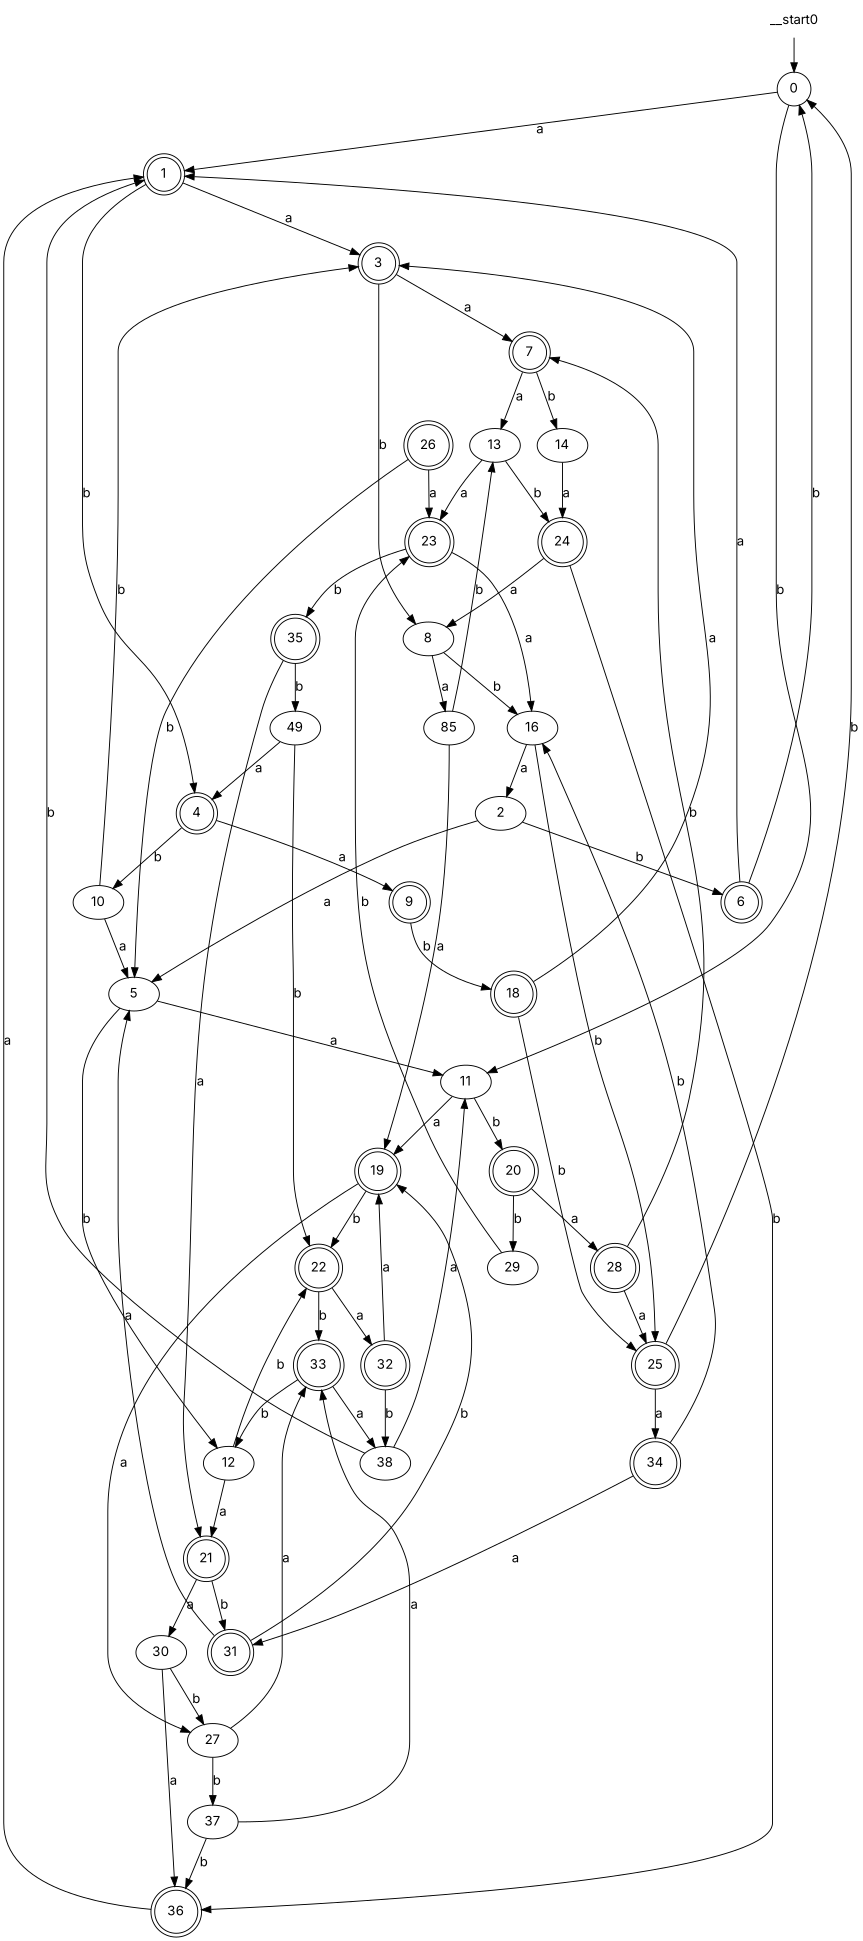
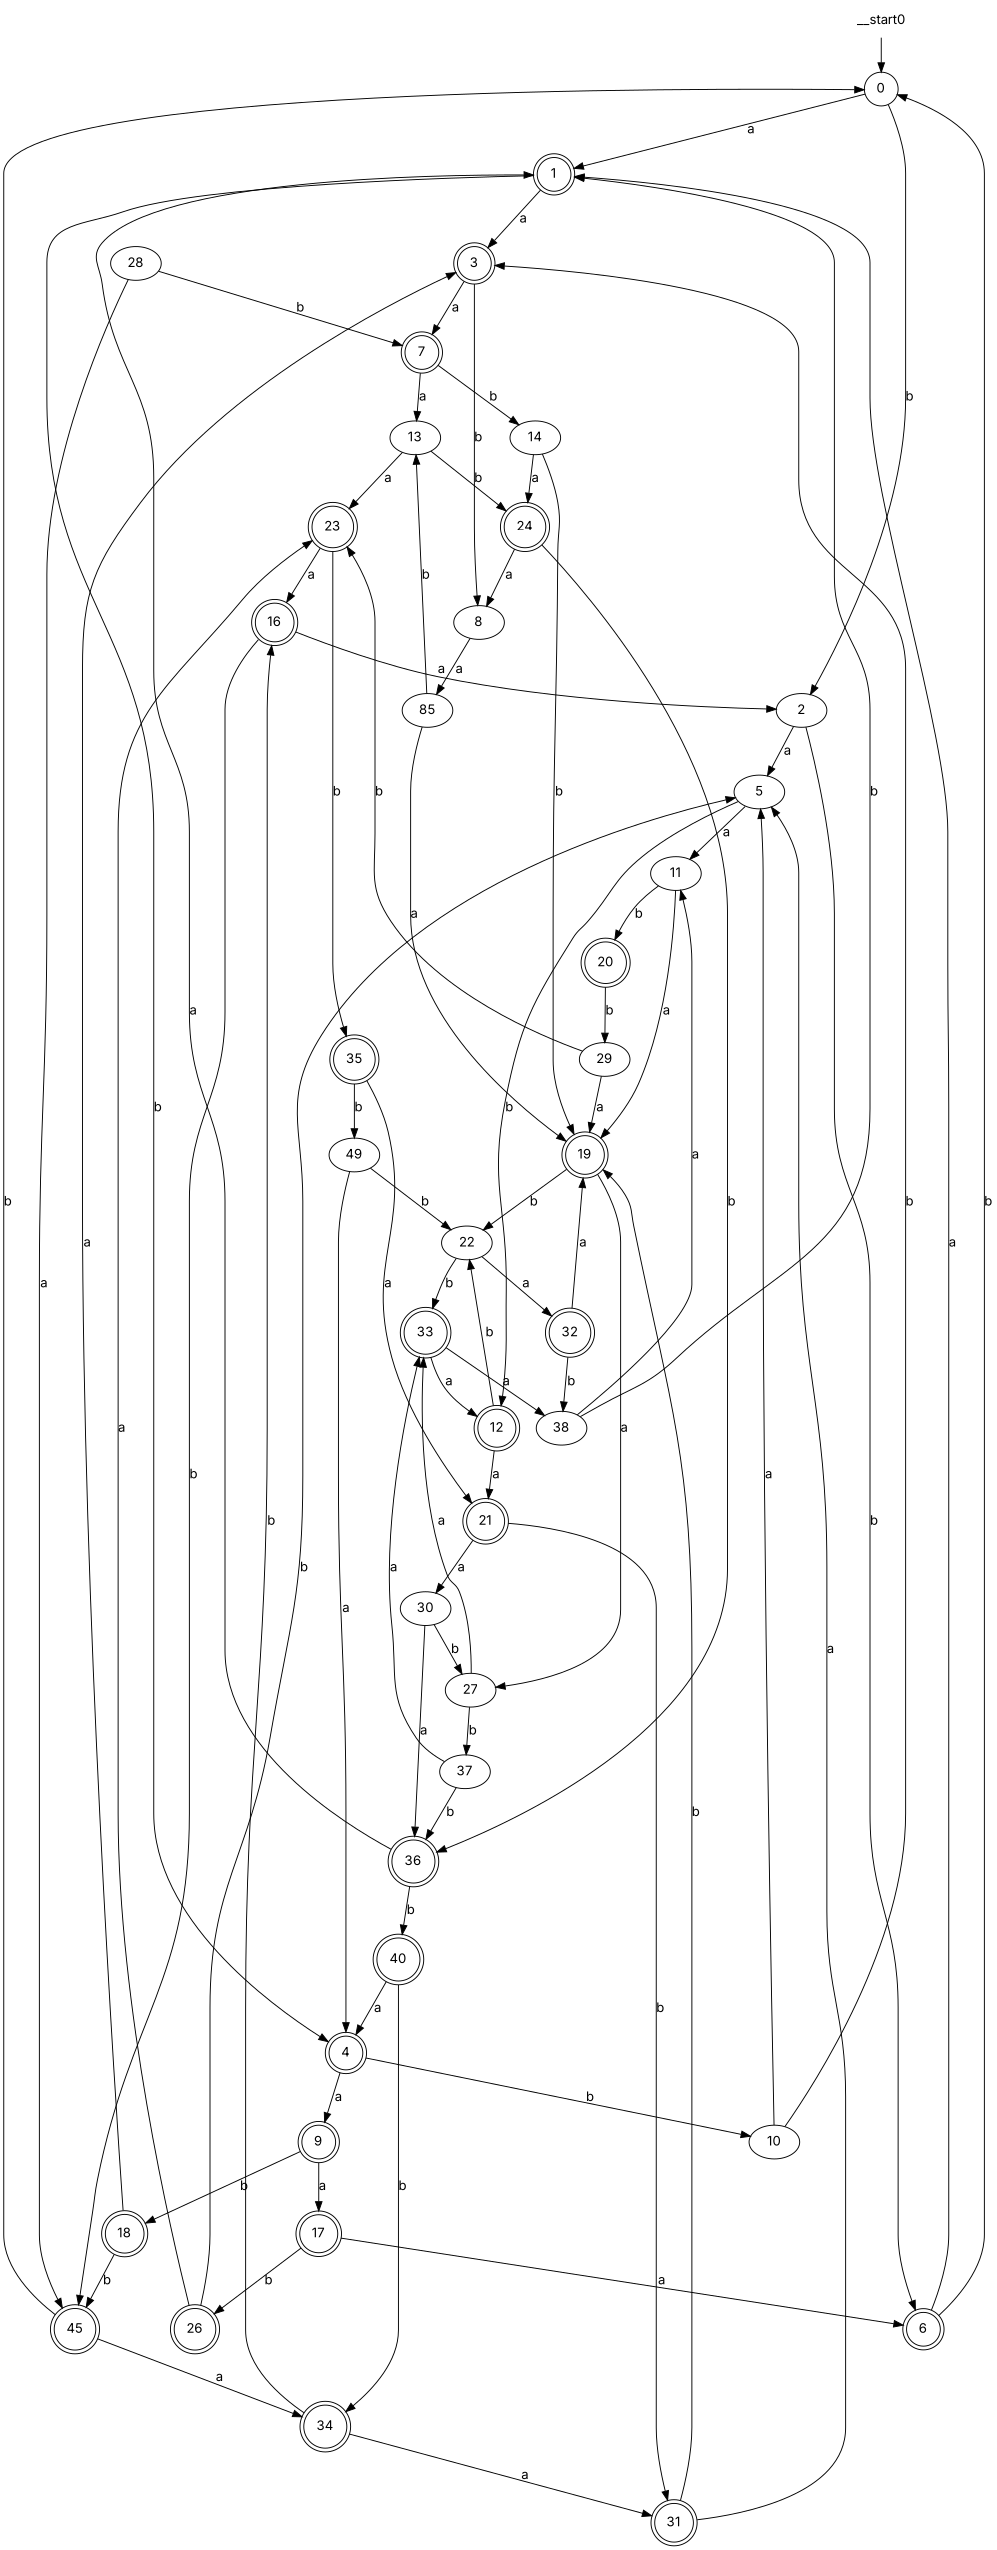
(785, 675) -> (905, 402)
(477, 681) -> none
(532, 728) -> (275, 622)
none -> (554, 790)
none -> (596, 1099)
(555, 1211) -> none
(319, 1268) -> (467, 1243)
(615, 1268) -> (136, 263)
(655, 1365) -> (75, 2329)
(265, 1414) -> (449, 1382)
(229, 1463) -> (497, 1428)
none -> (398, 1959)
none -> (319, 2234)
